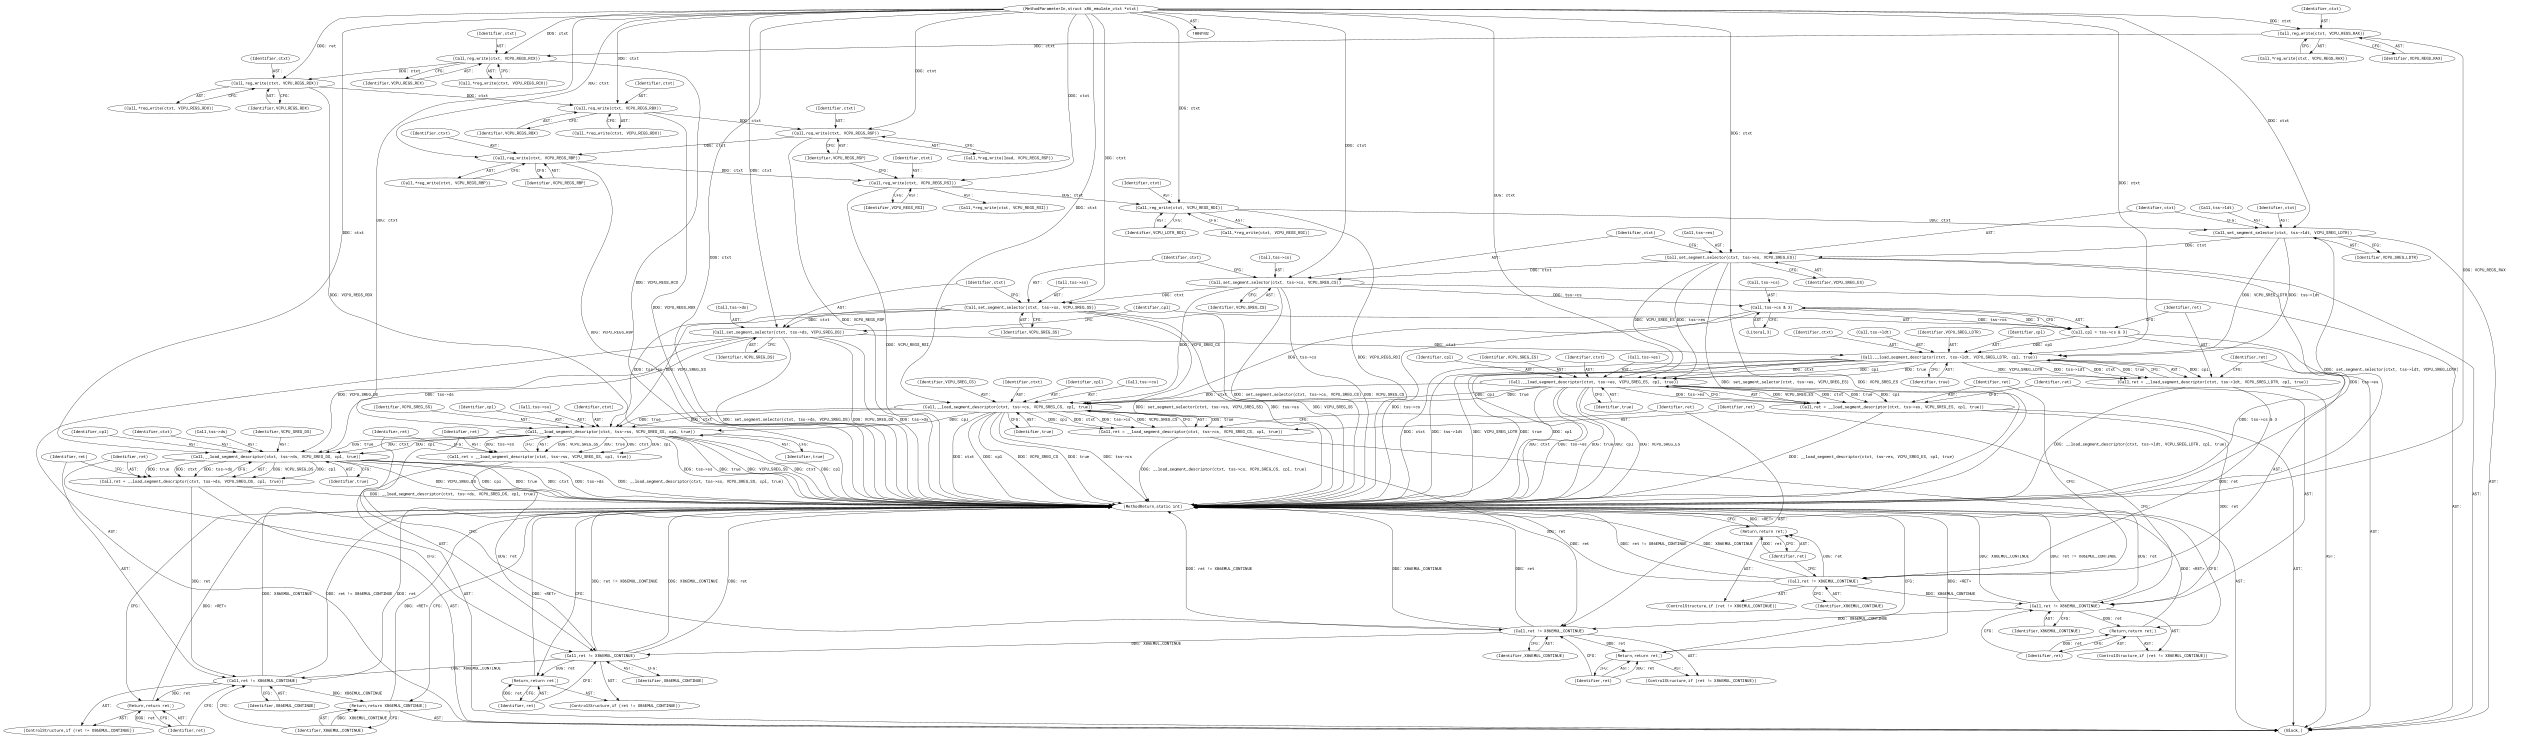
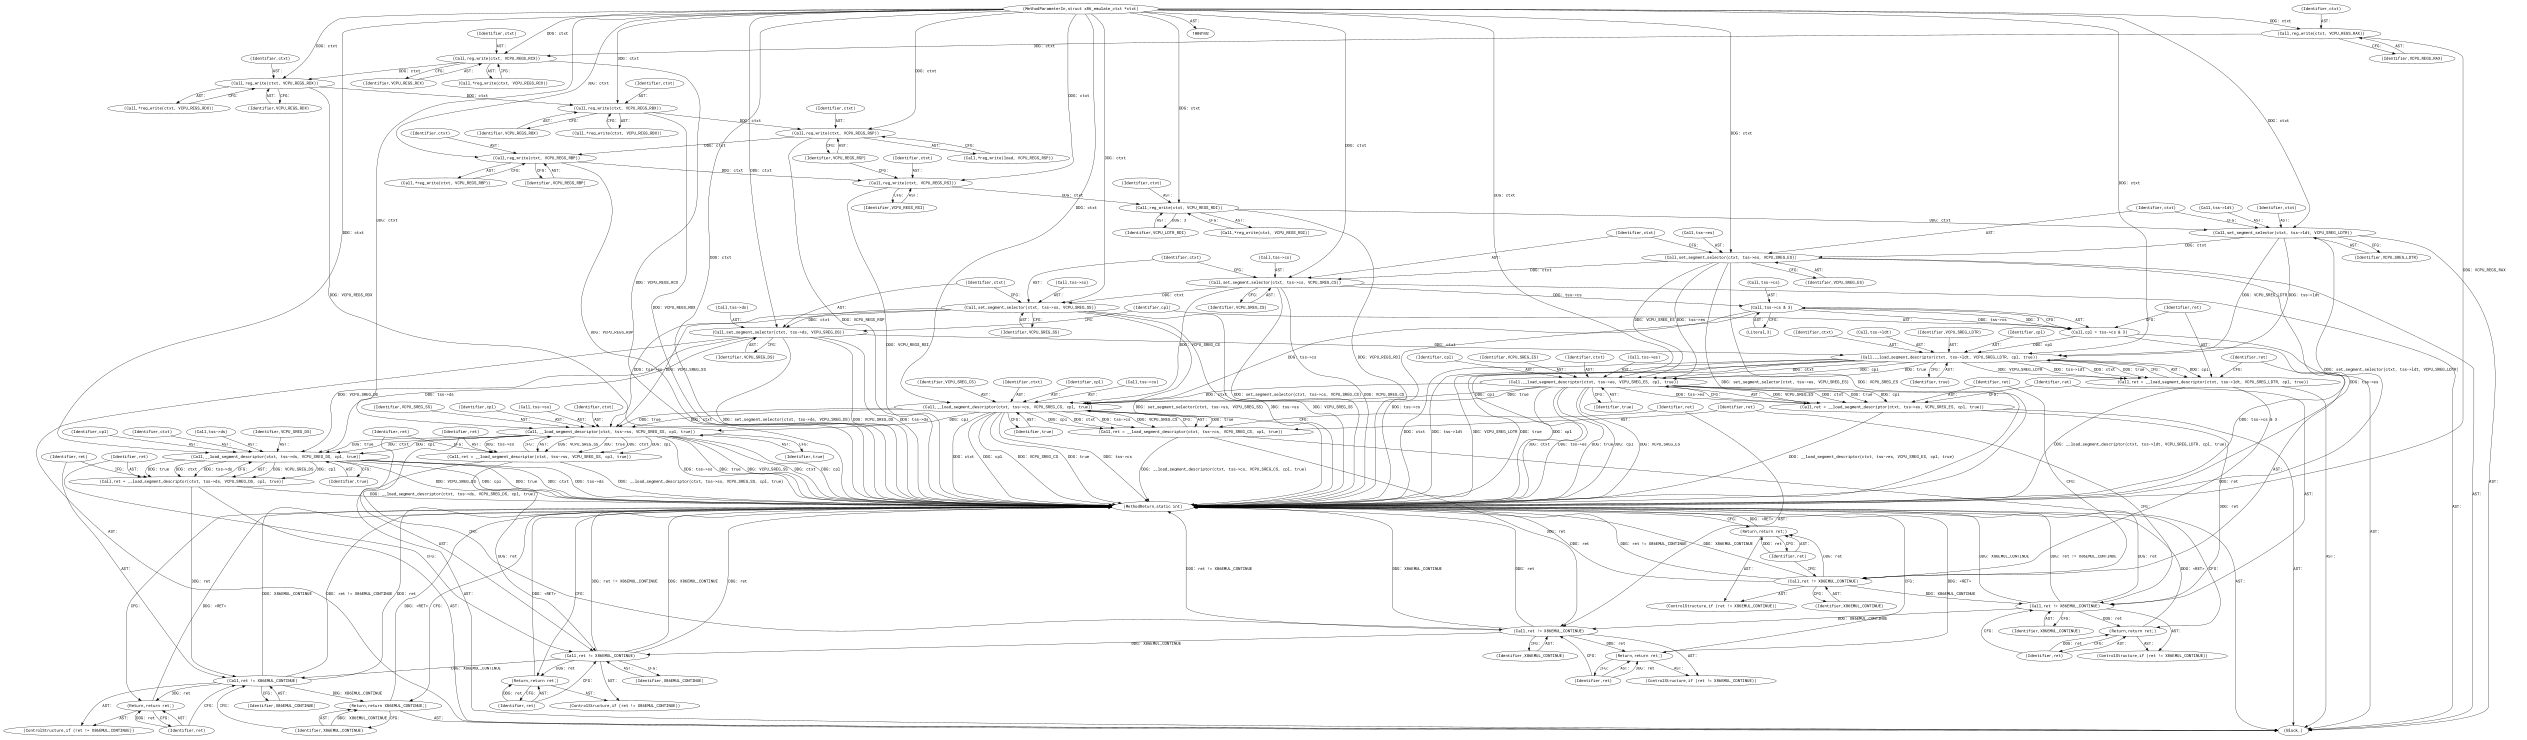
(327, 46) -> (327, 46)
(2303, 59) -> none
(1004, 208) -> none
(1179, 220) -> (1179, 220)
